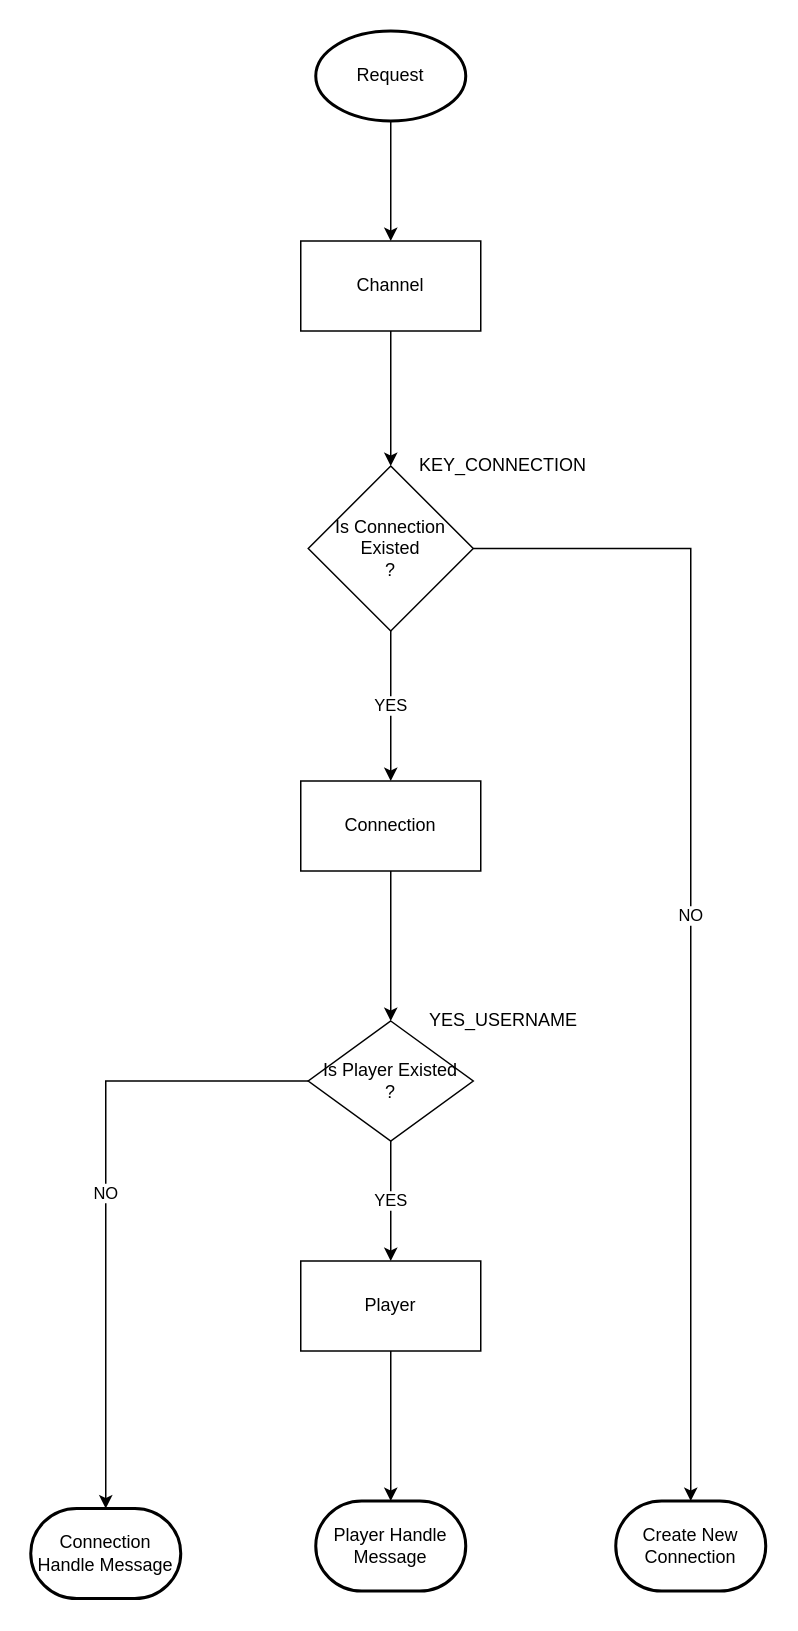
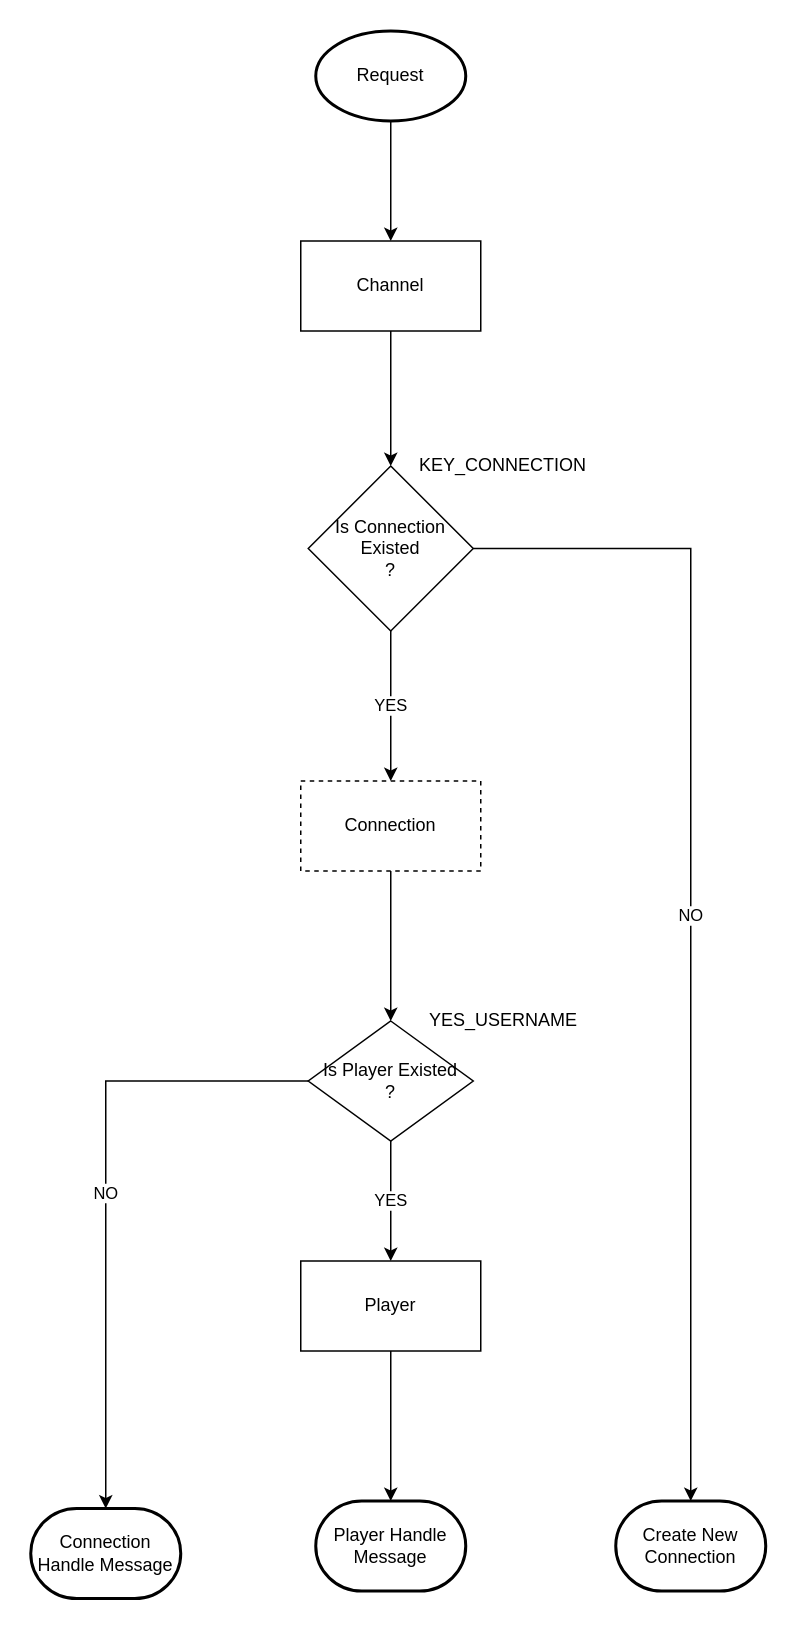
(391, 826) -> (391, 826)
